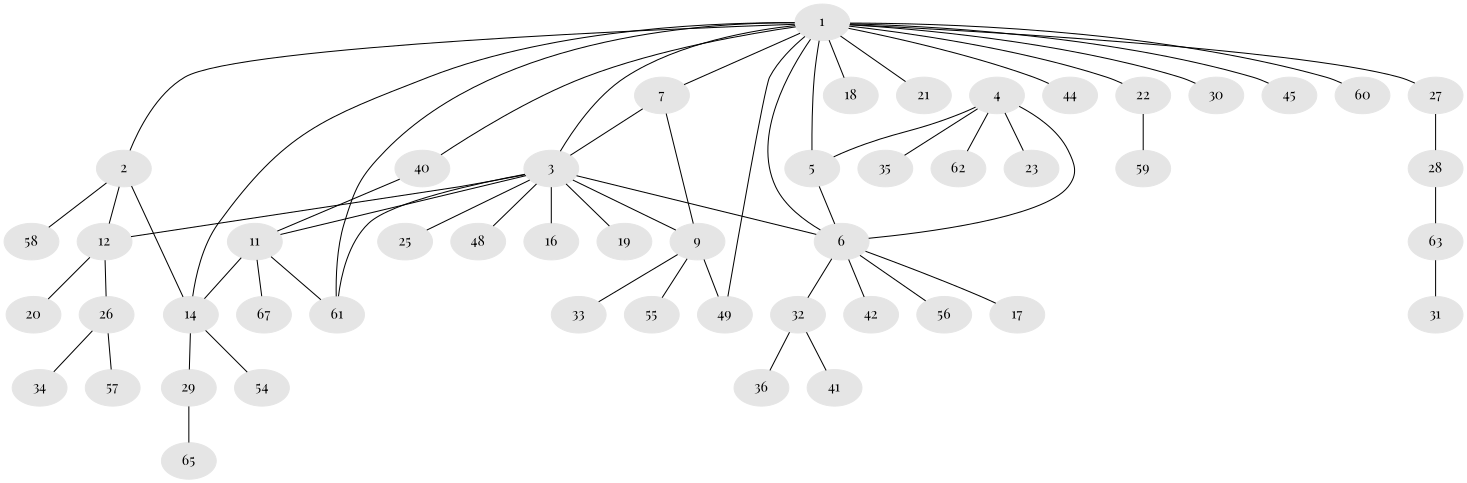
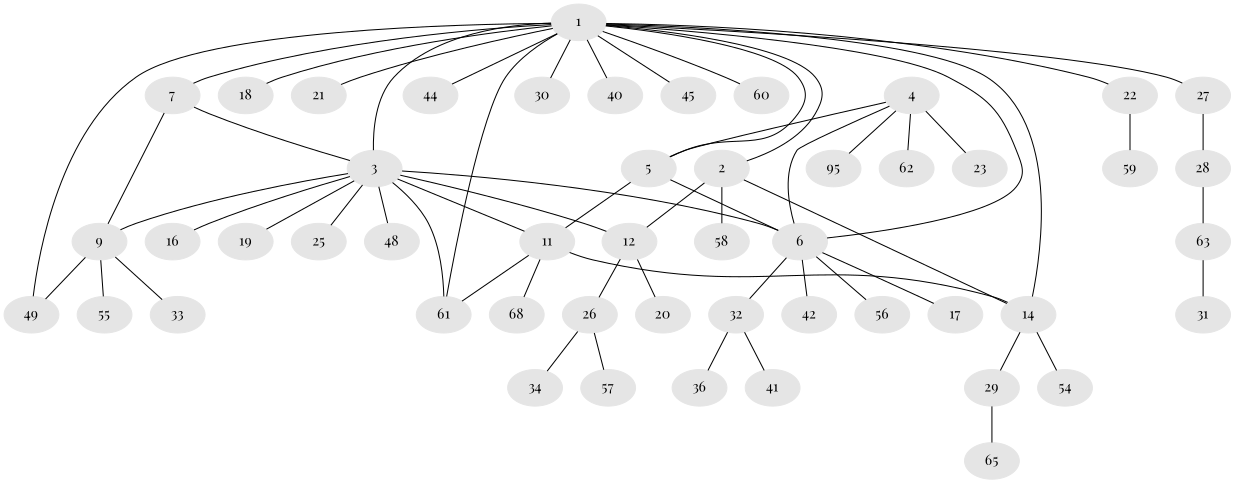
(885, 169) -> (834, 169)
(363, 195) -> (598, 205)
(264, 315) -> (517, 315)
